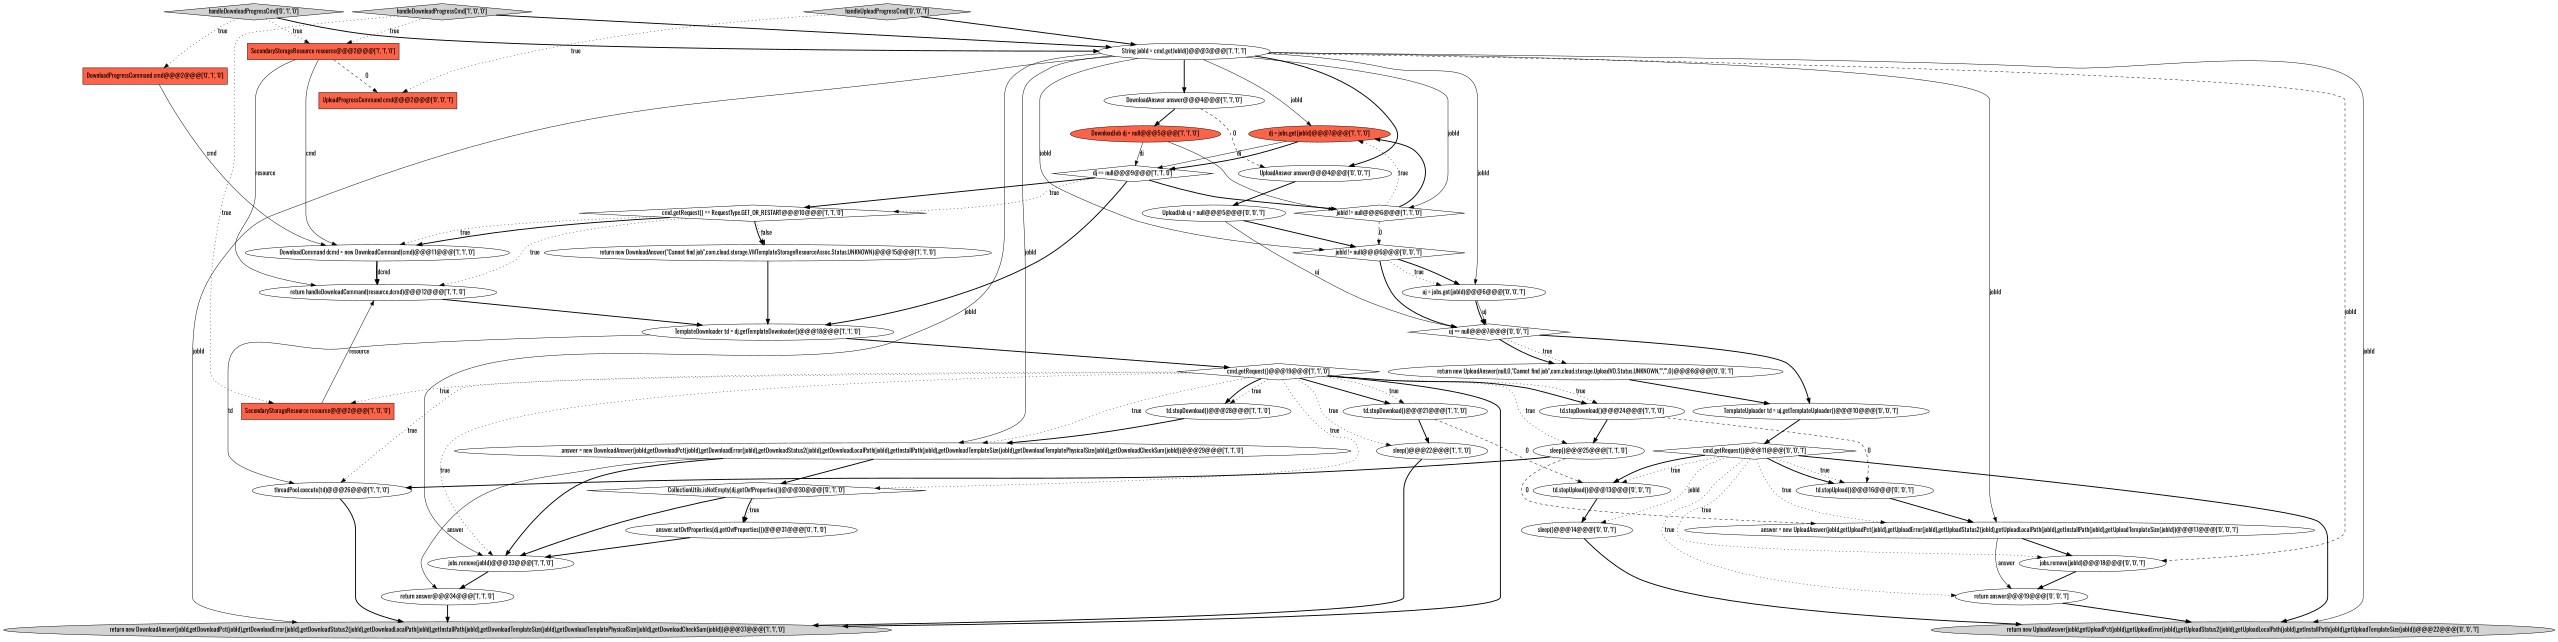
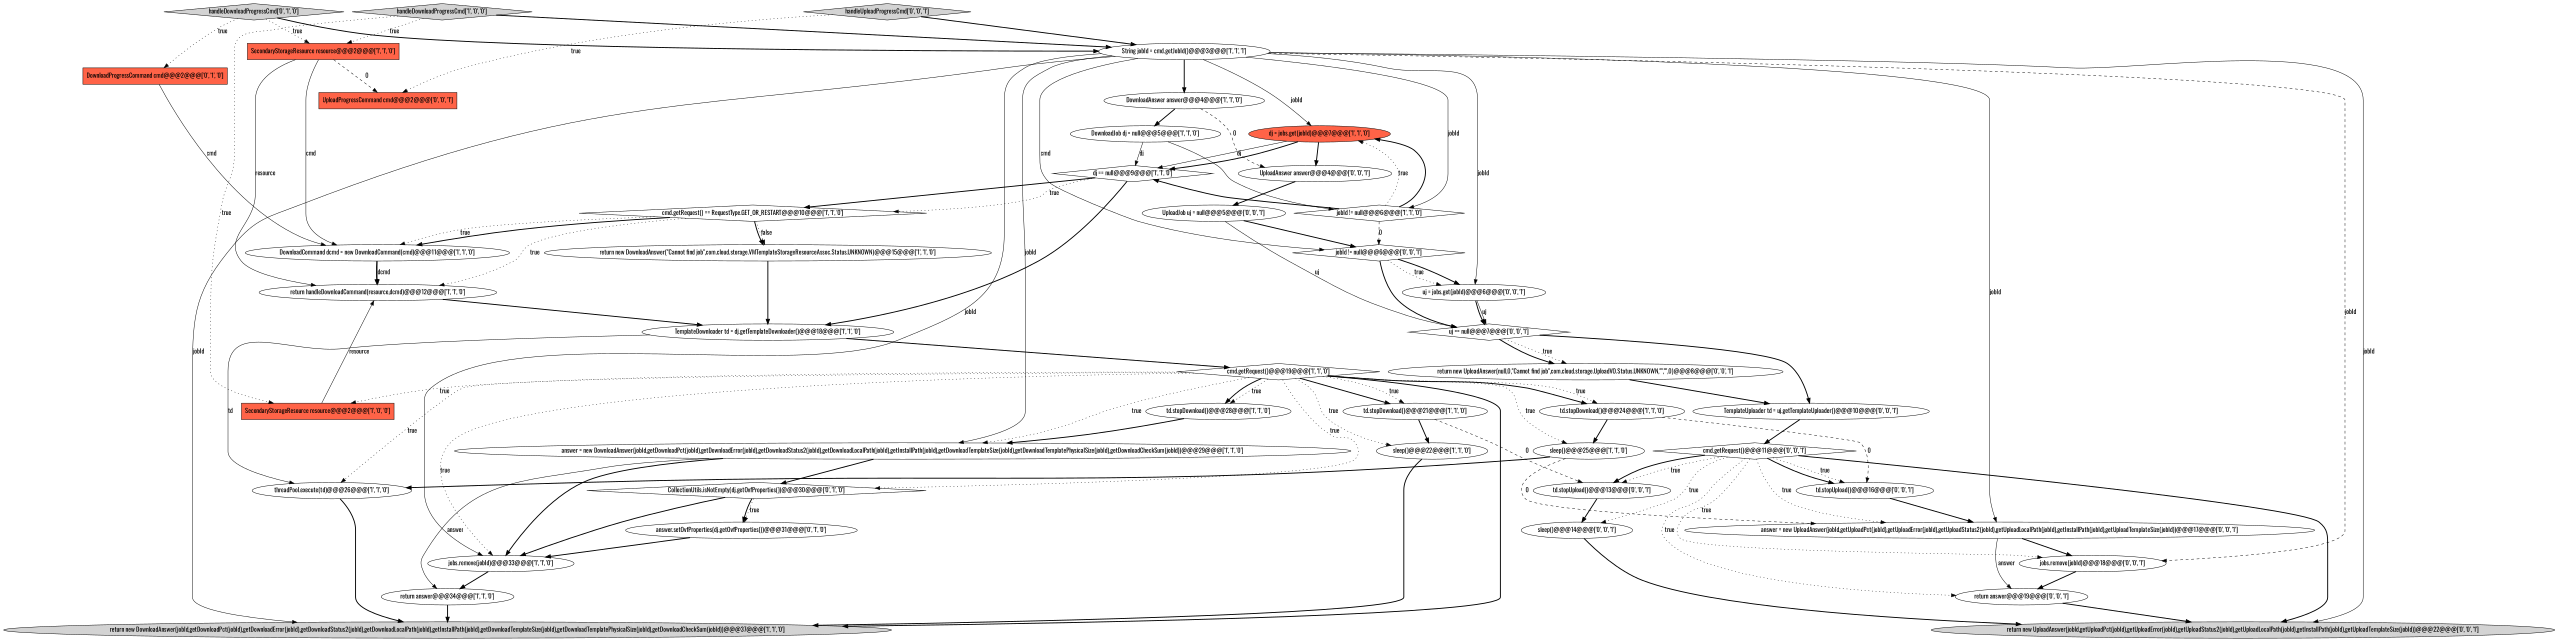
(1361, 93) -> (1317, 151)
(1145, 134) -> (1145, 134)
(1045, 154) -> (1045, 154)
(1239, 200) -> (1257, 201)
(1694, 491) -> (1694, 491)
